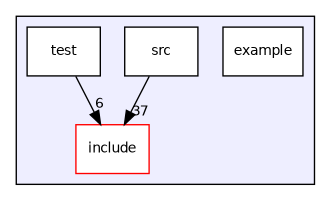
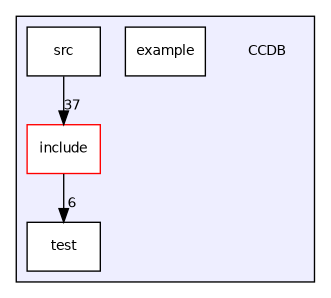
none -> (267, 52)
(85, 94) -> (64, 191)
